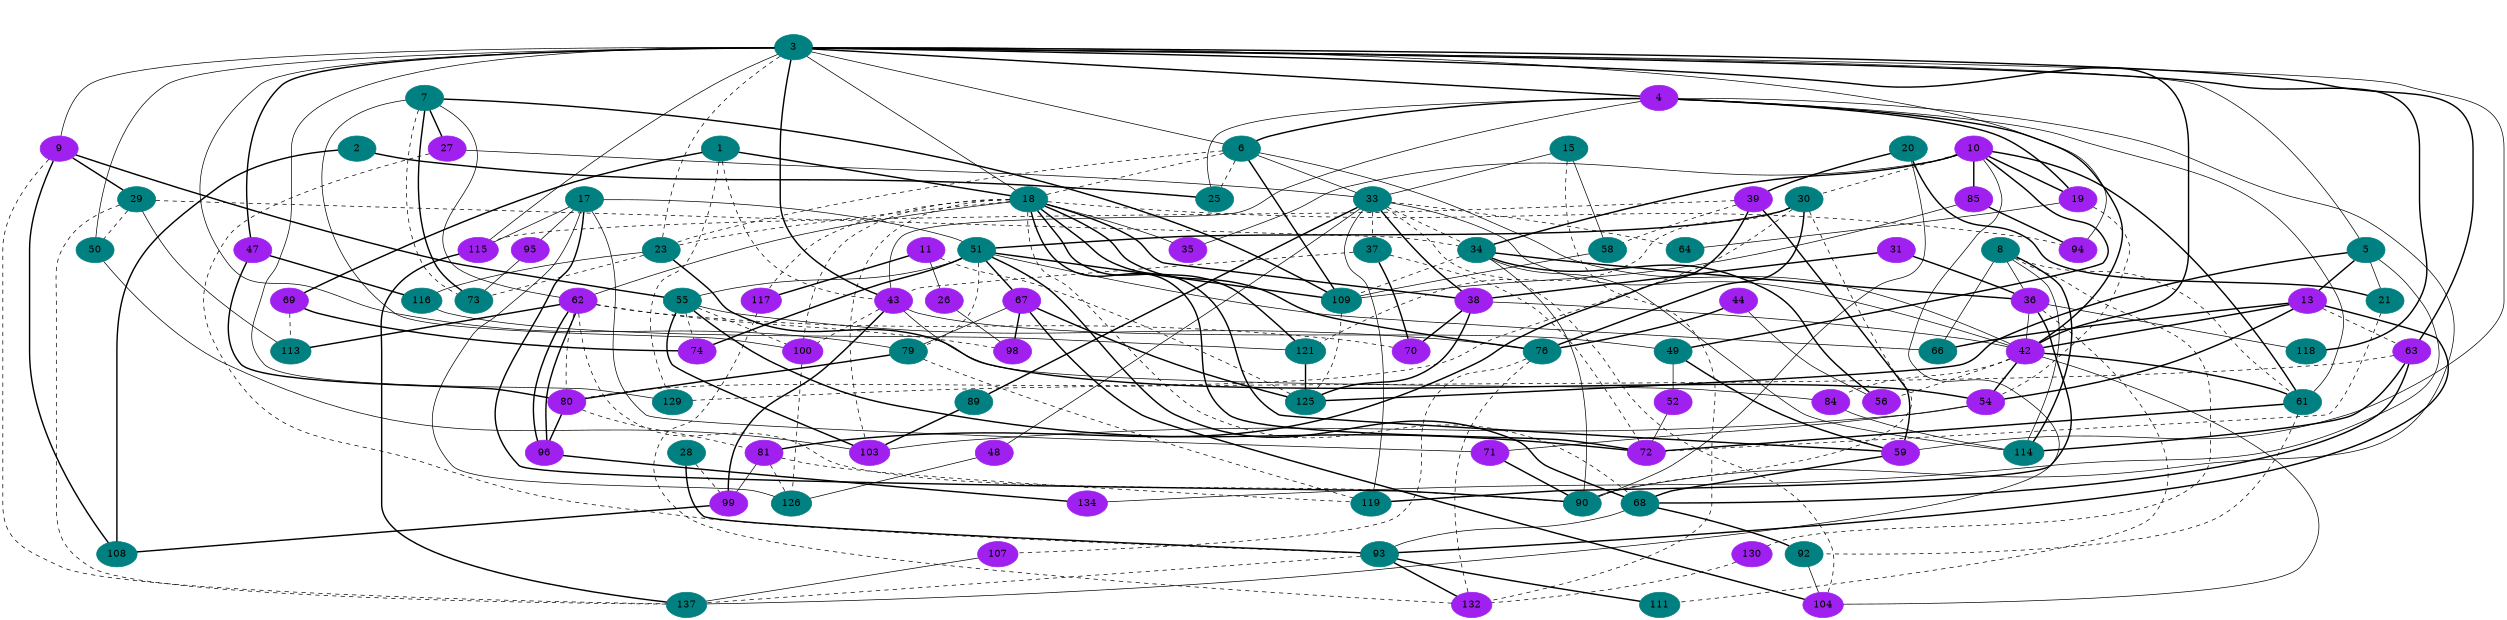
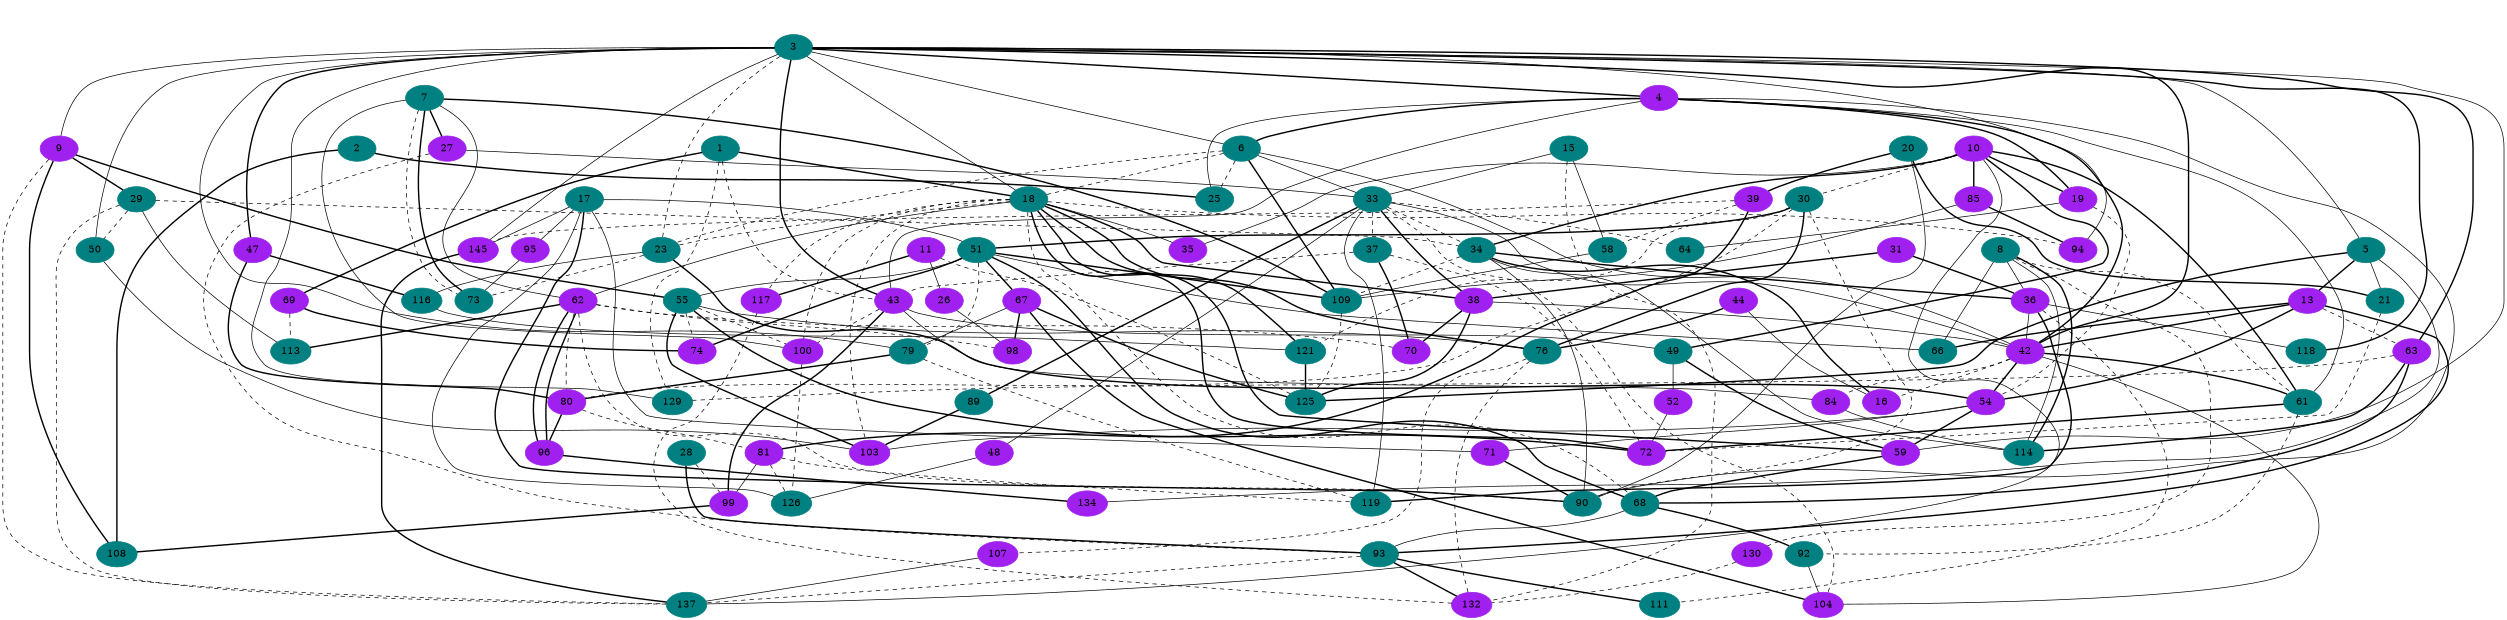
(478, 250) -> (478, 250)
(1865, 336) -> (1947, 425)
(1882, 402) -> (1882, 402)
